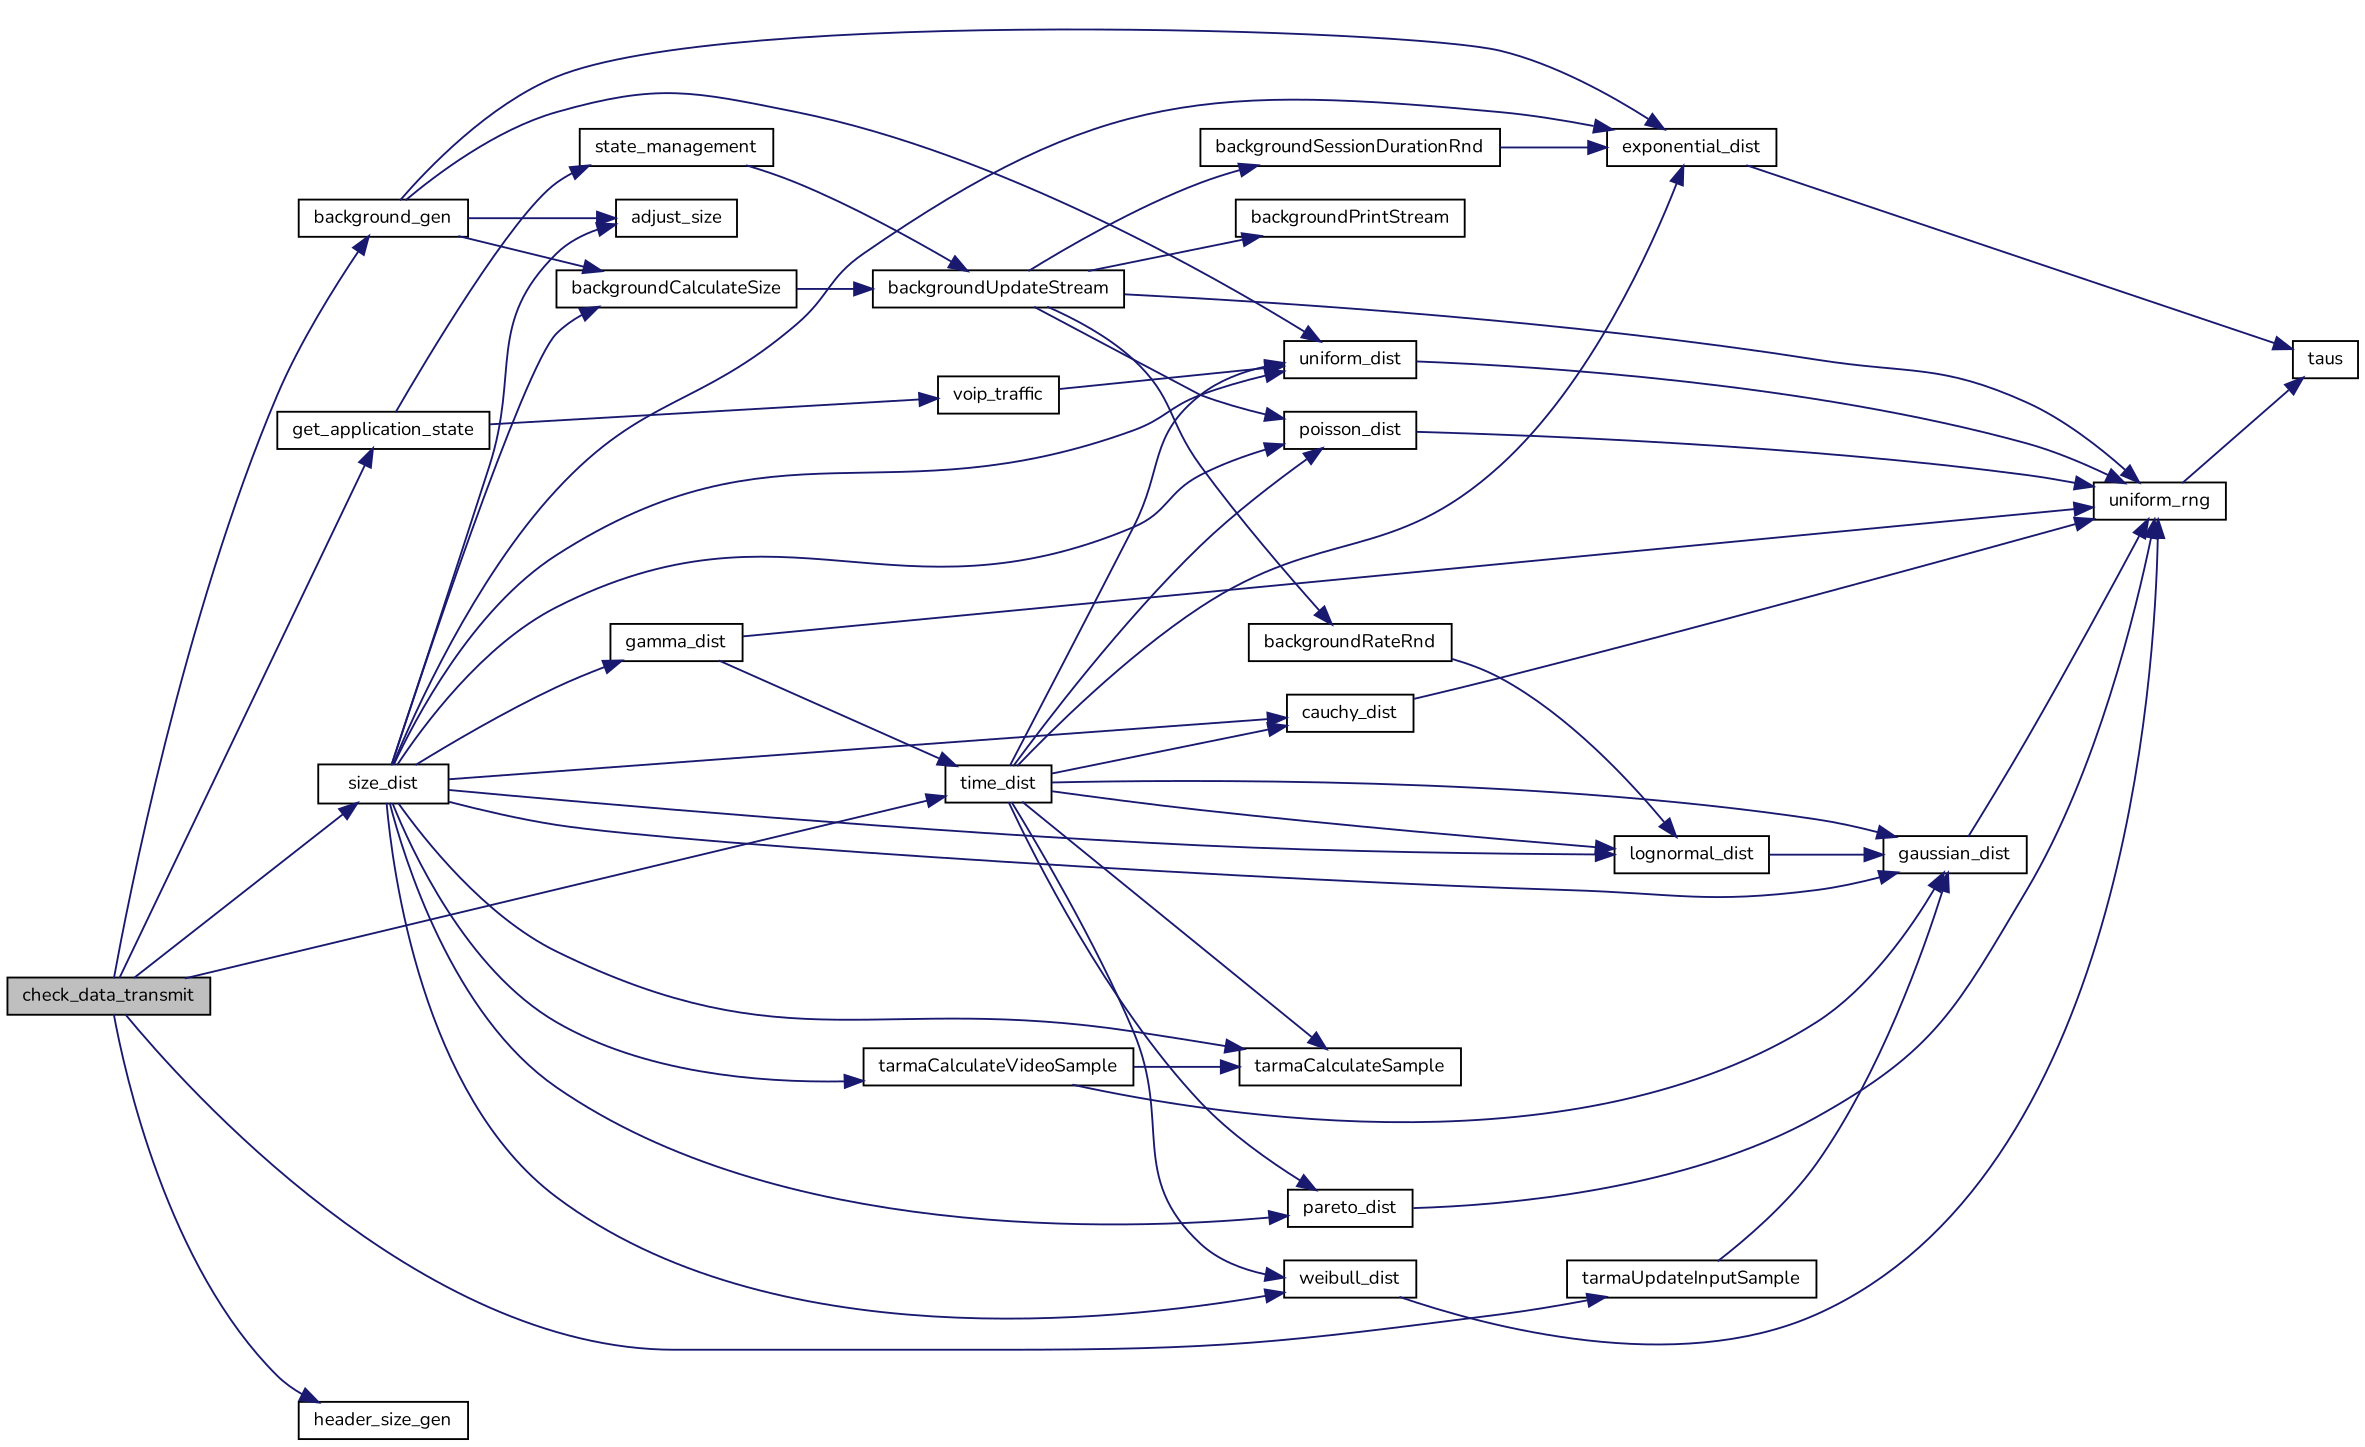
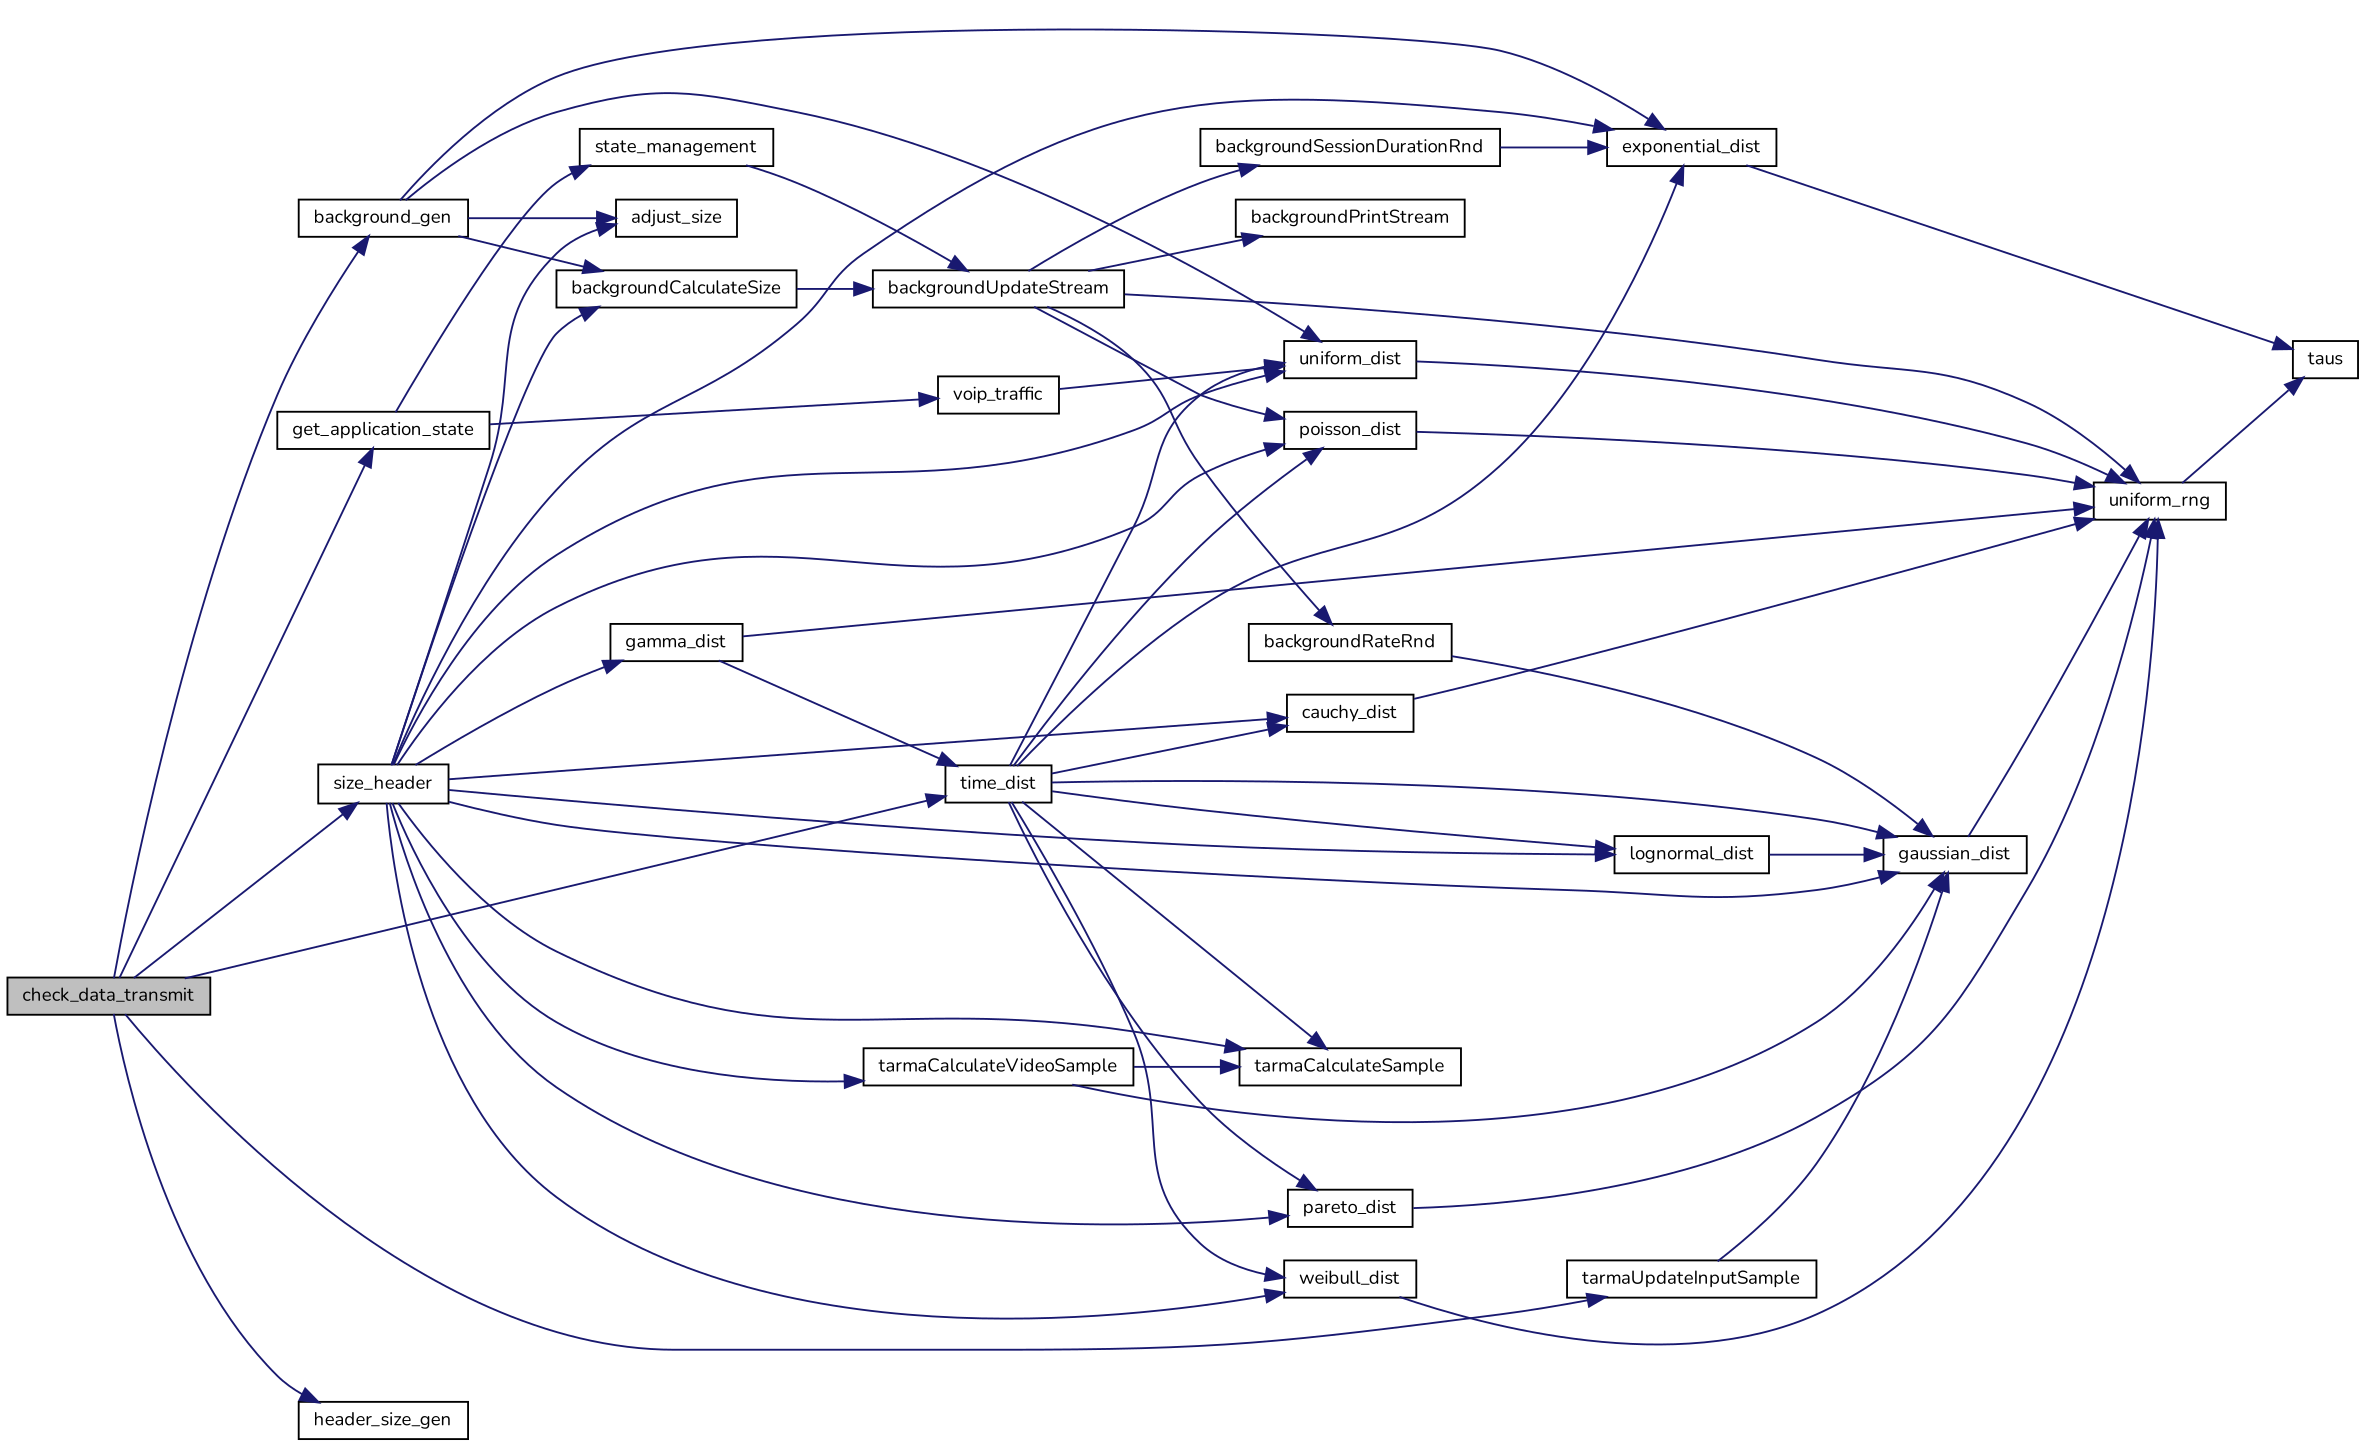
(1569, 726) -> (1696, 712)
(383, 784) -> (383, 784)
